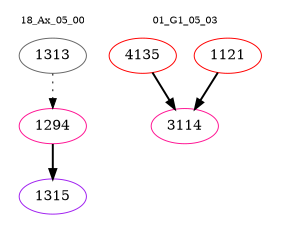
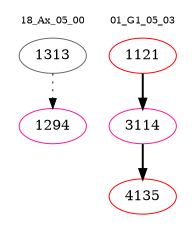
(161, 86) -> (143, 157)
(53, 197) -> none
